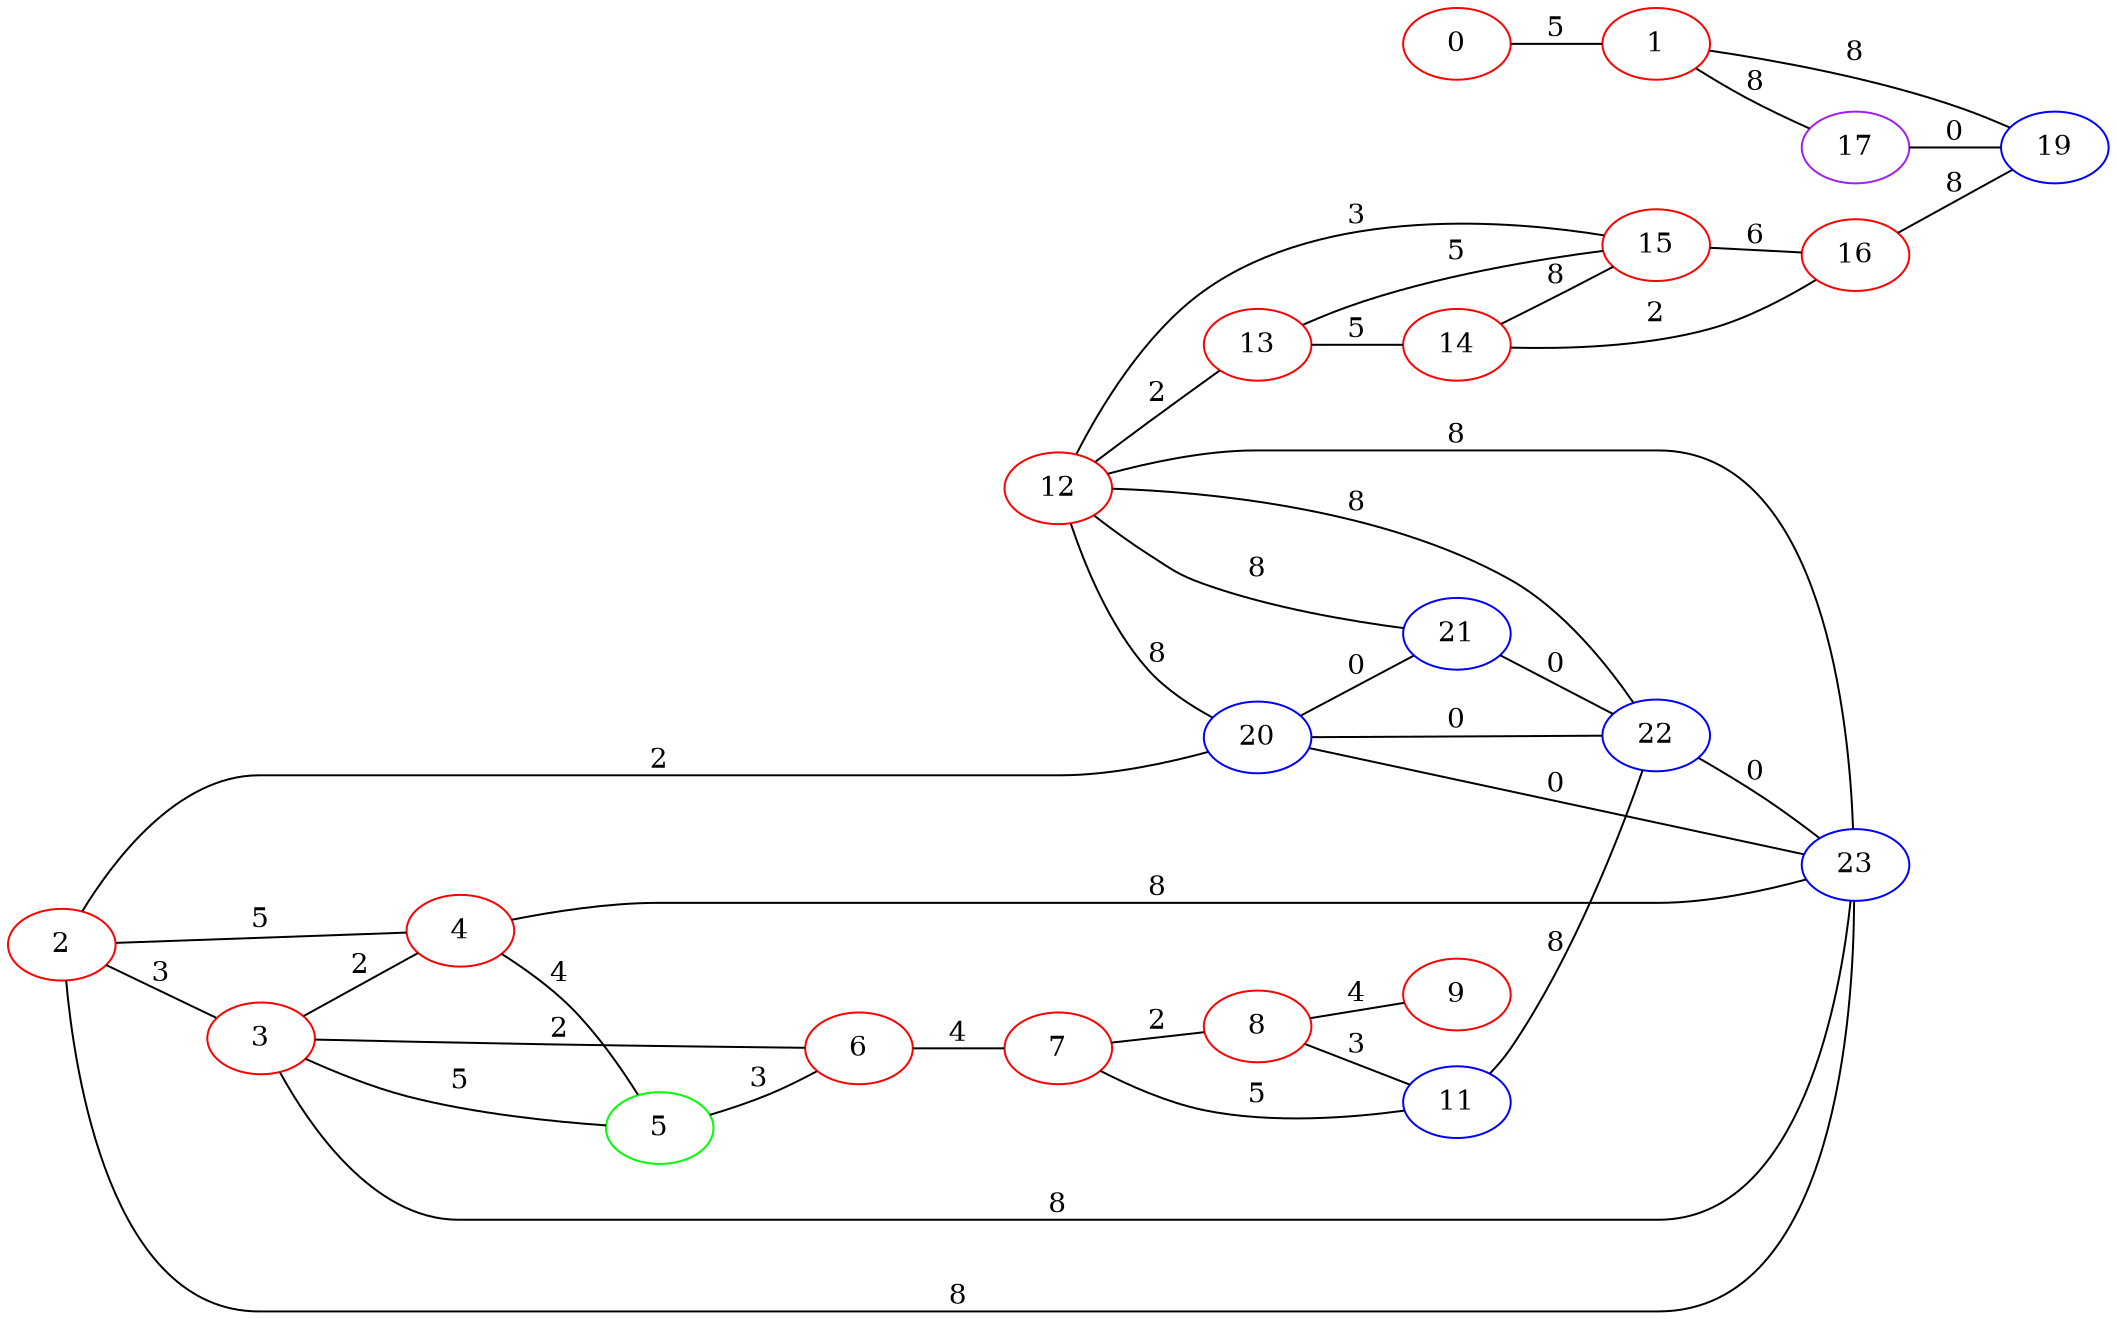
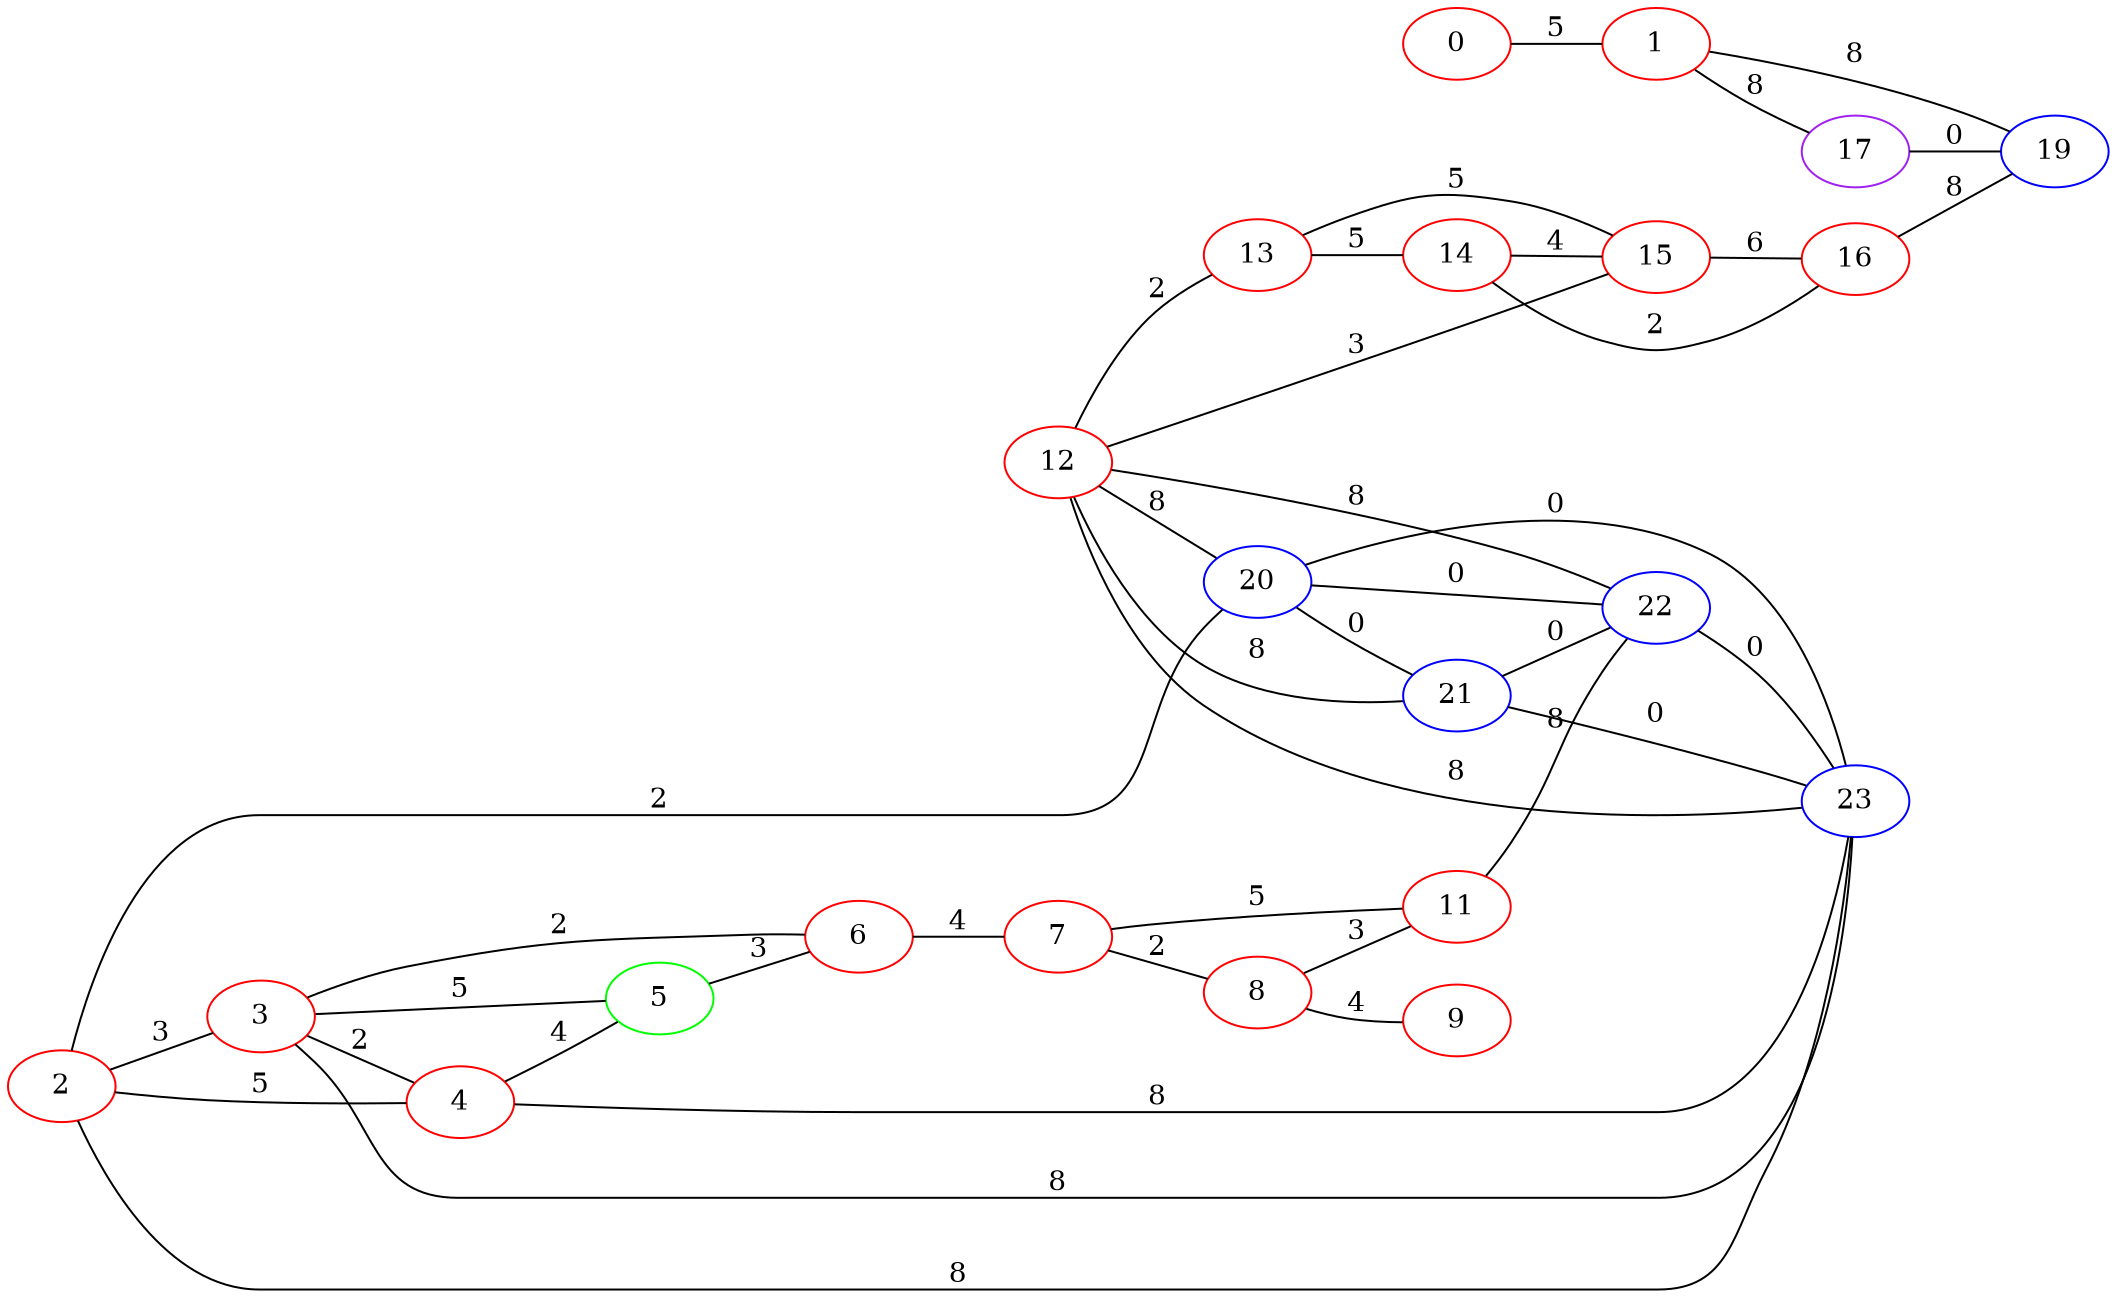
(1557, 276) -> (1557, 242)
none -> (1658, 744)
(1457, 1102) -> (1457, 907)
